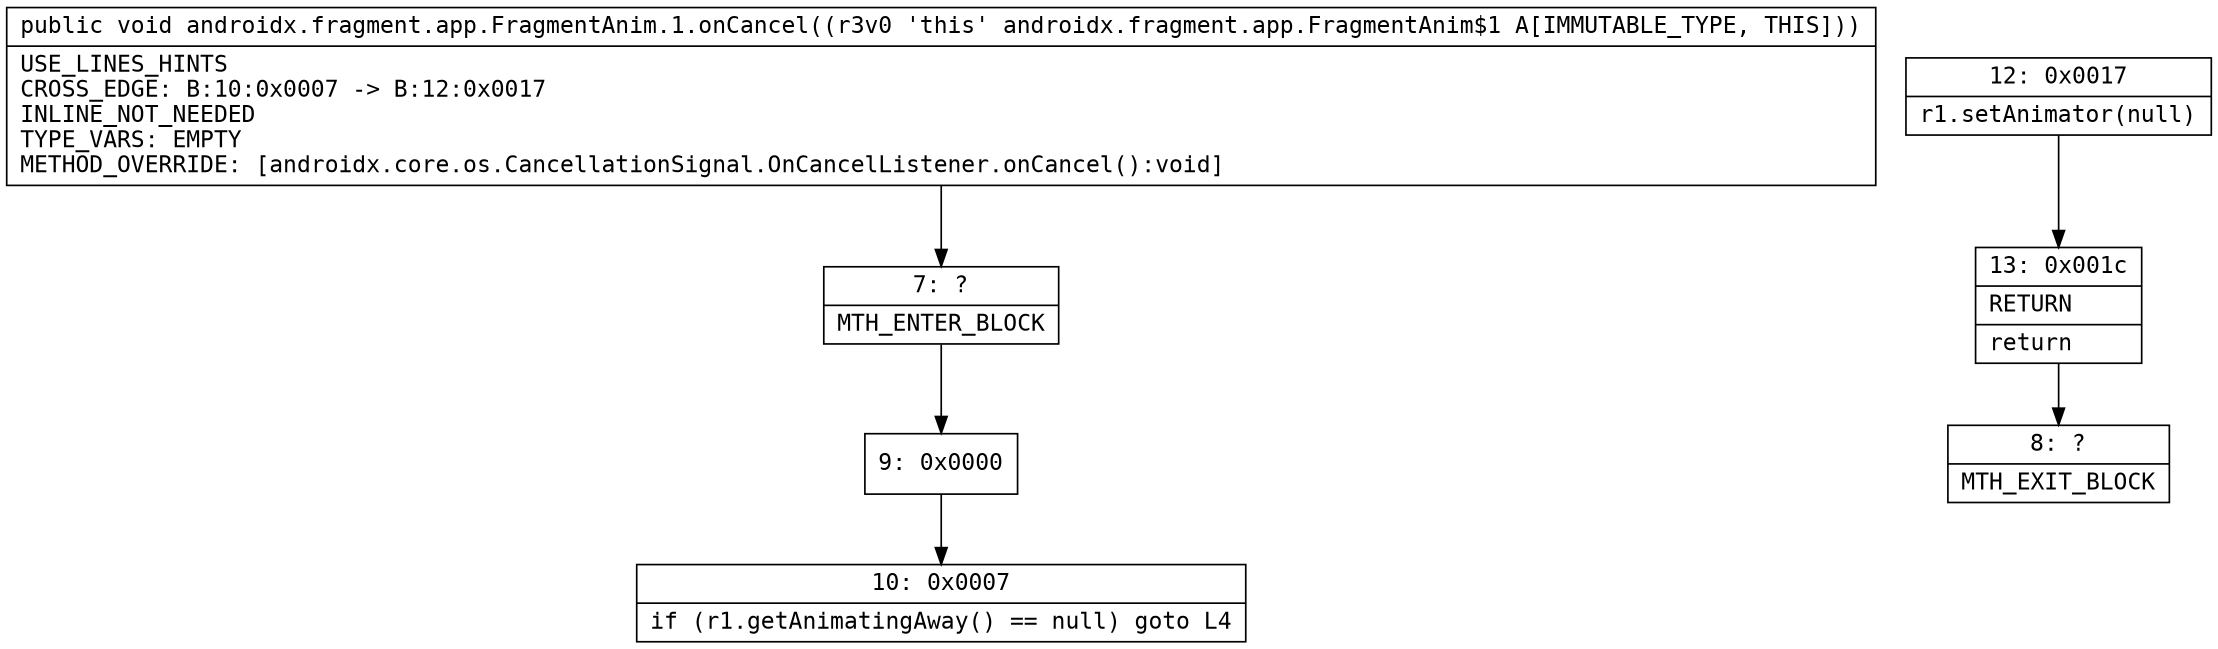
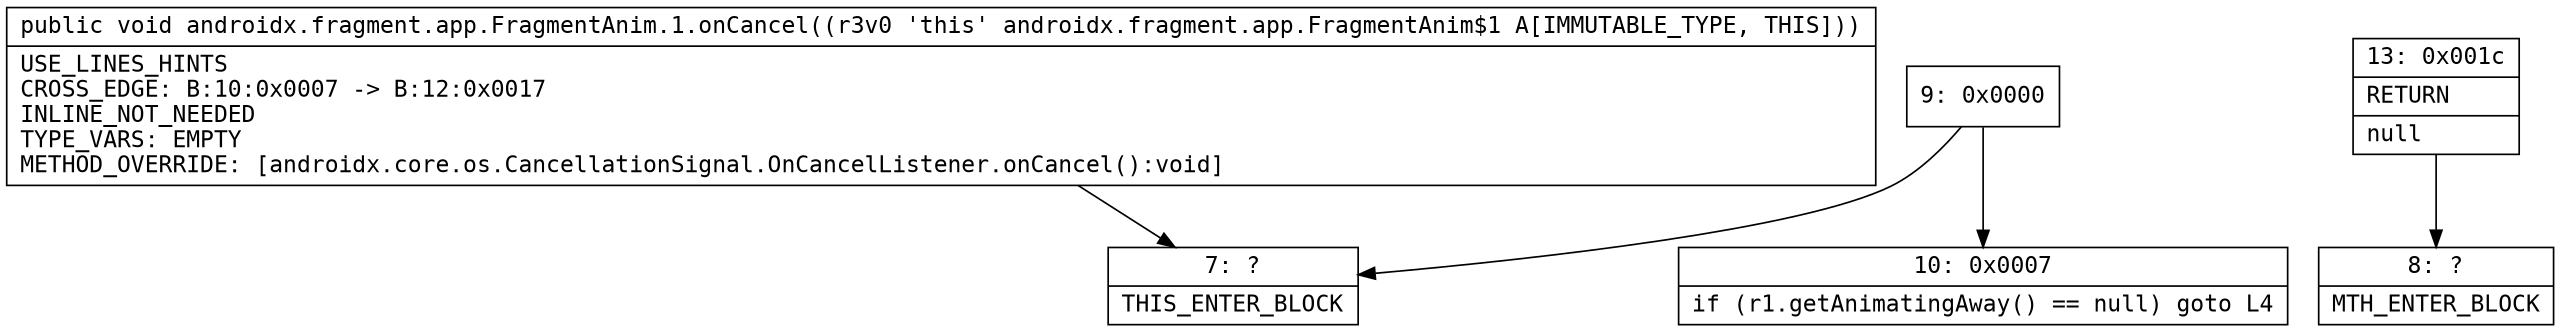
(2059, 96) -> none
(941, 324) -> (1233, 305)
(2031, 343) -> (2395, 134)
(941, 380) -> (1682, 237)
(2059, 482) -> (2436, 305)
